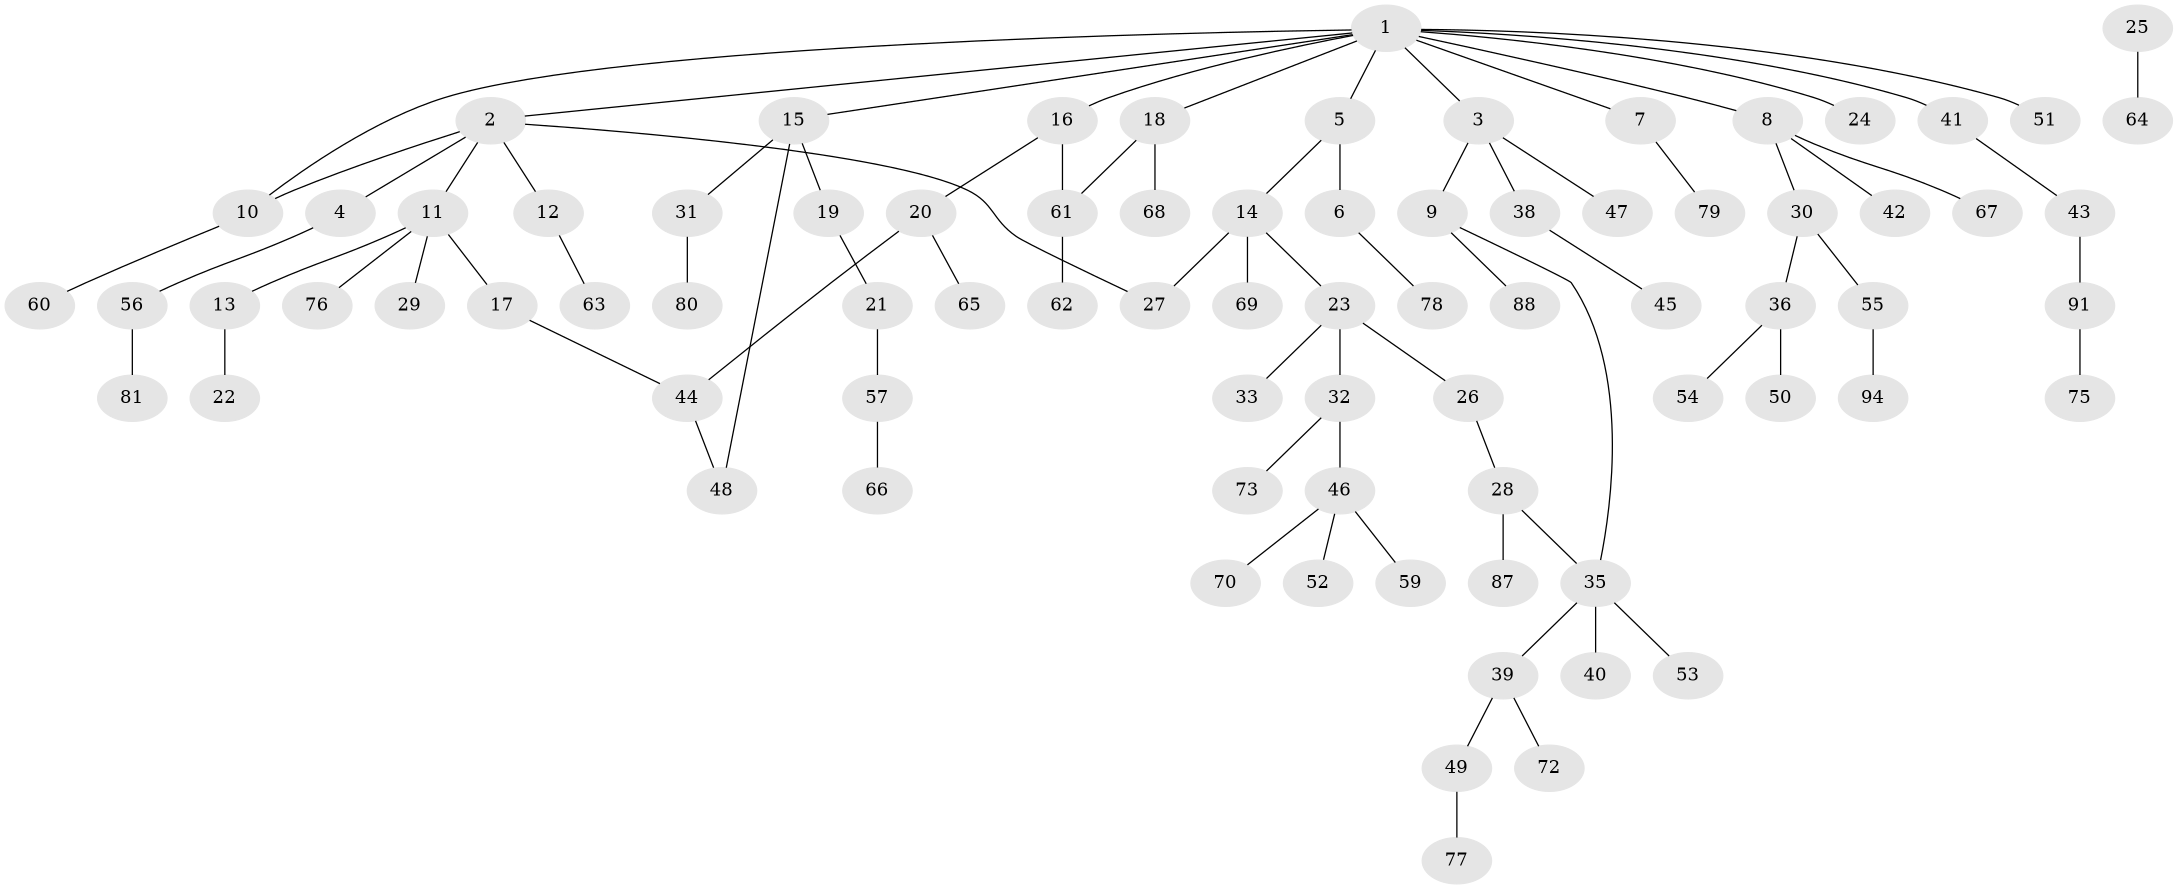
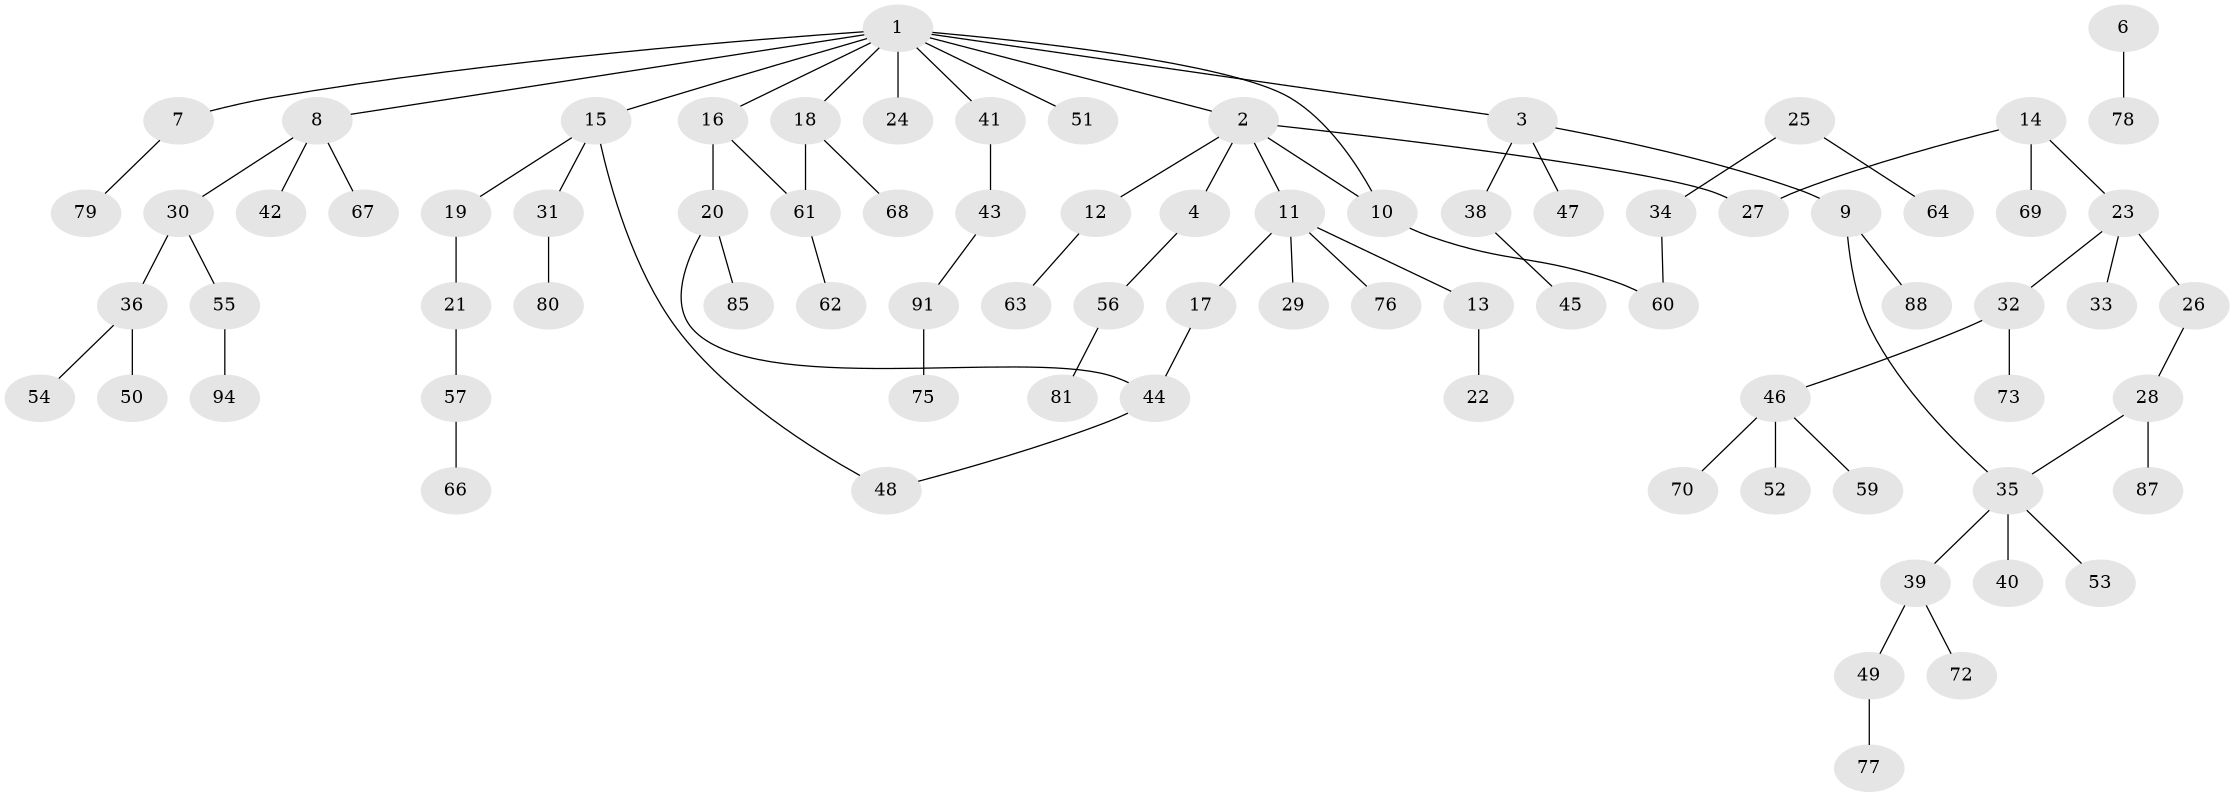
(1340, 121) -> none
none -> (1661, 213)
(970, 306) -> (739, 306)
